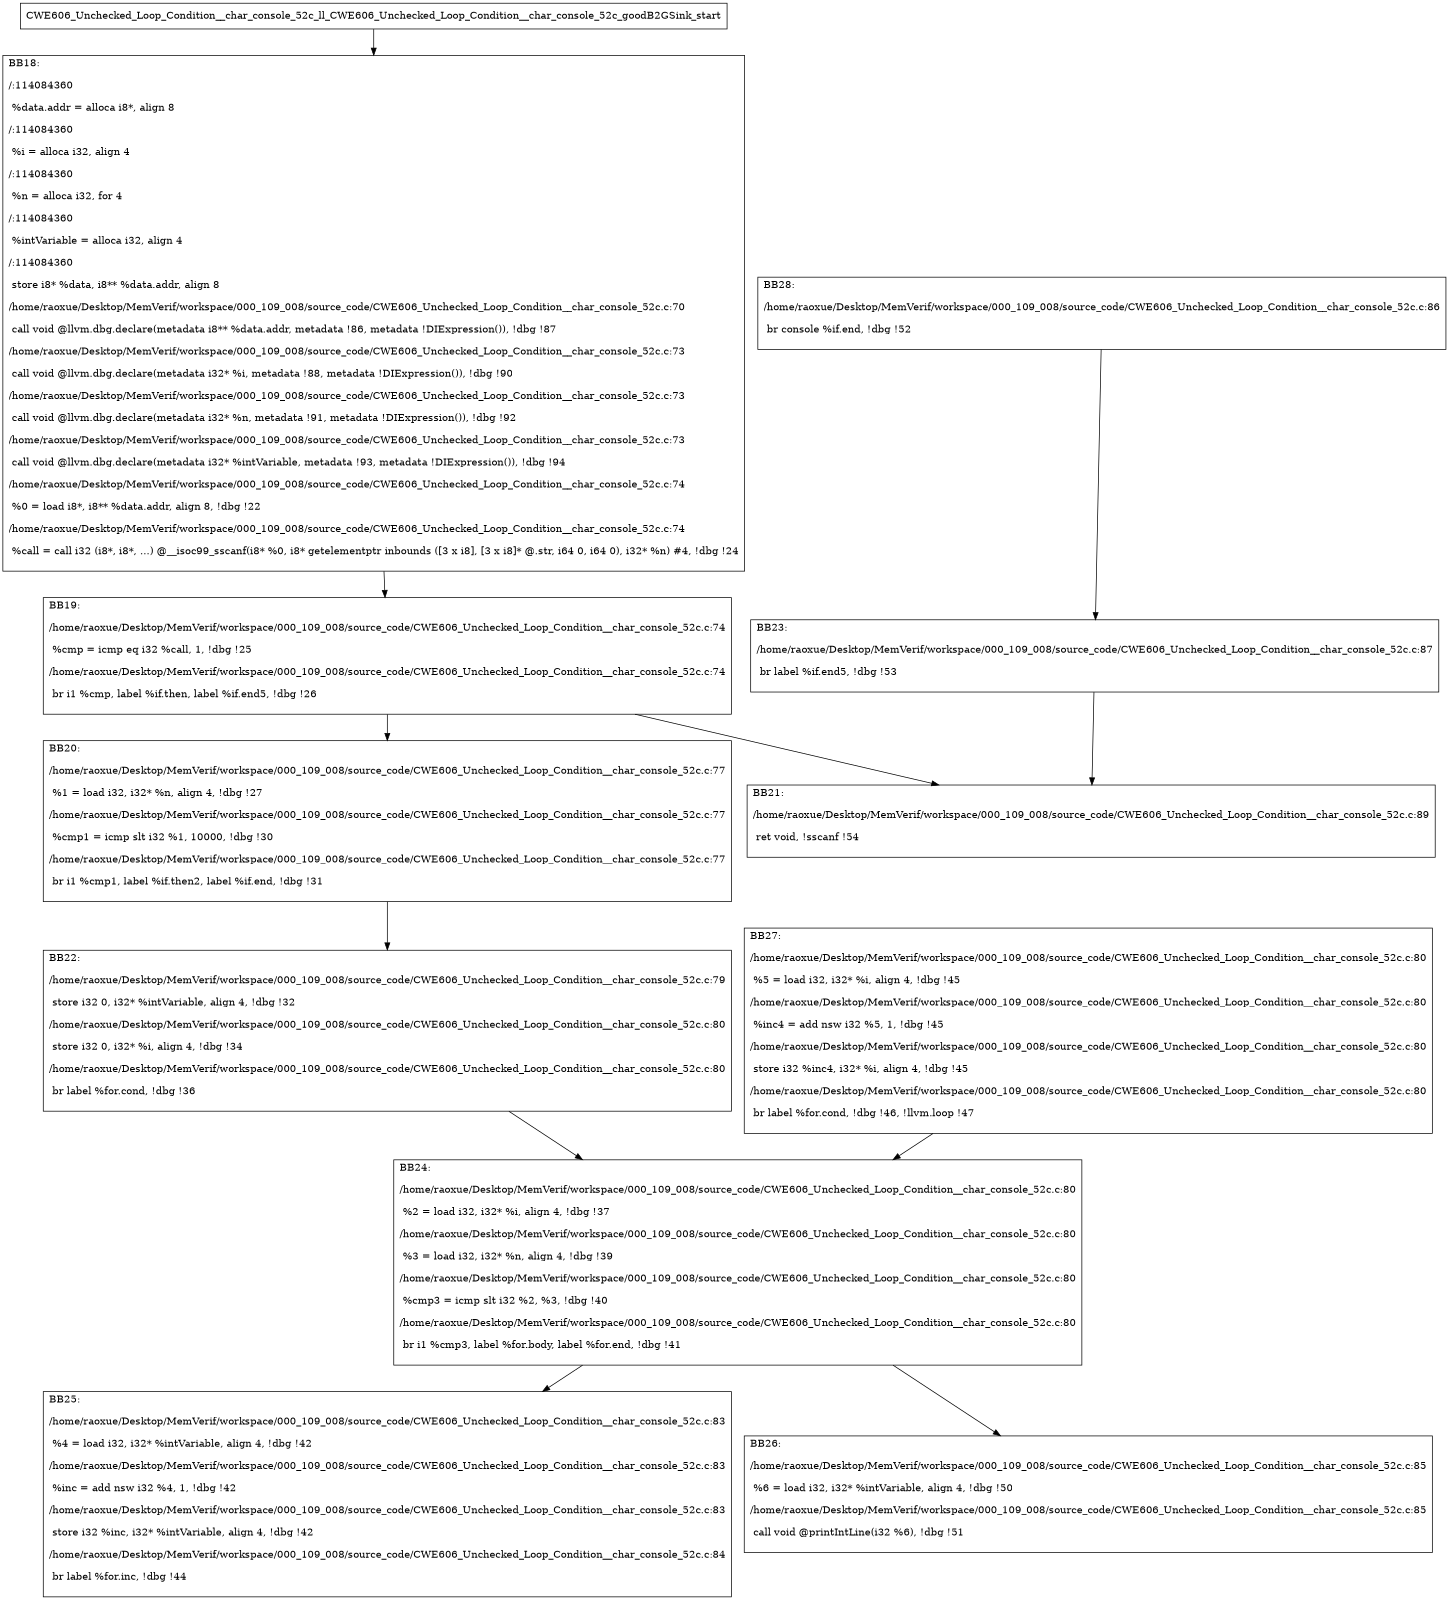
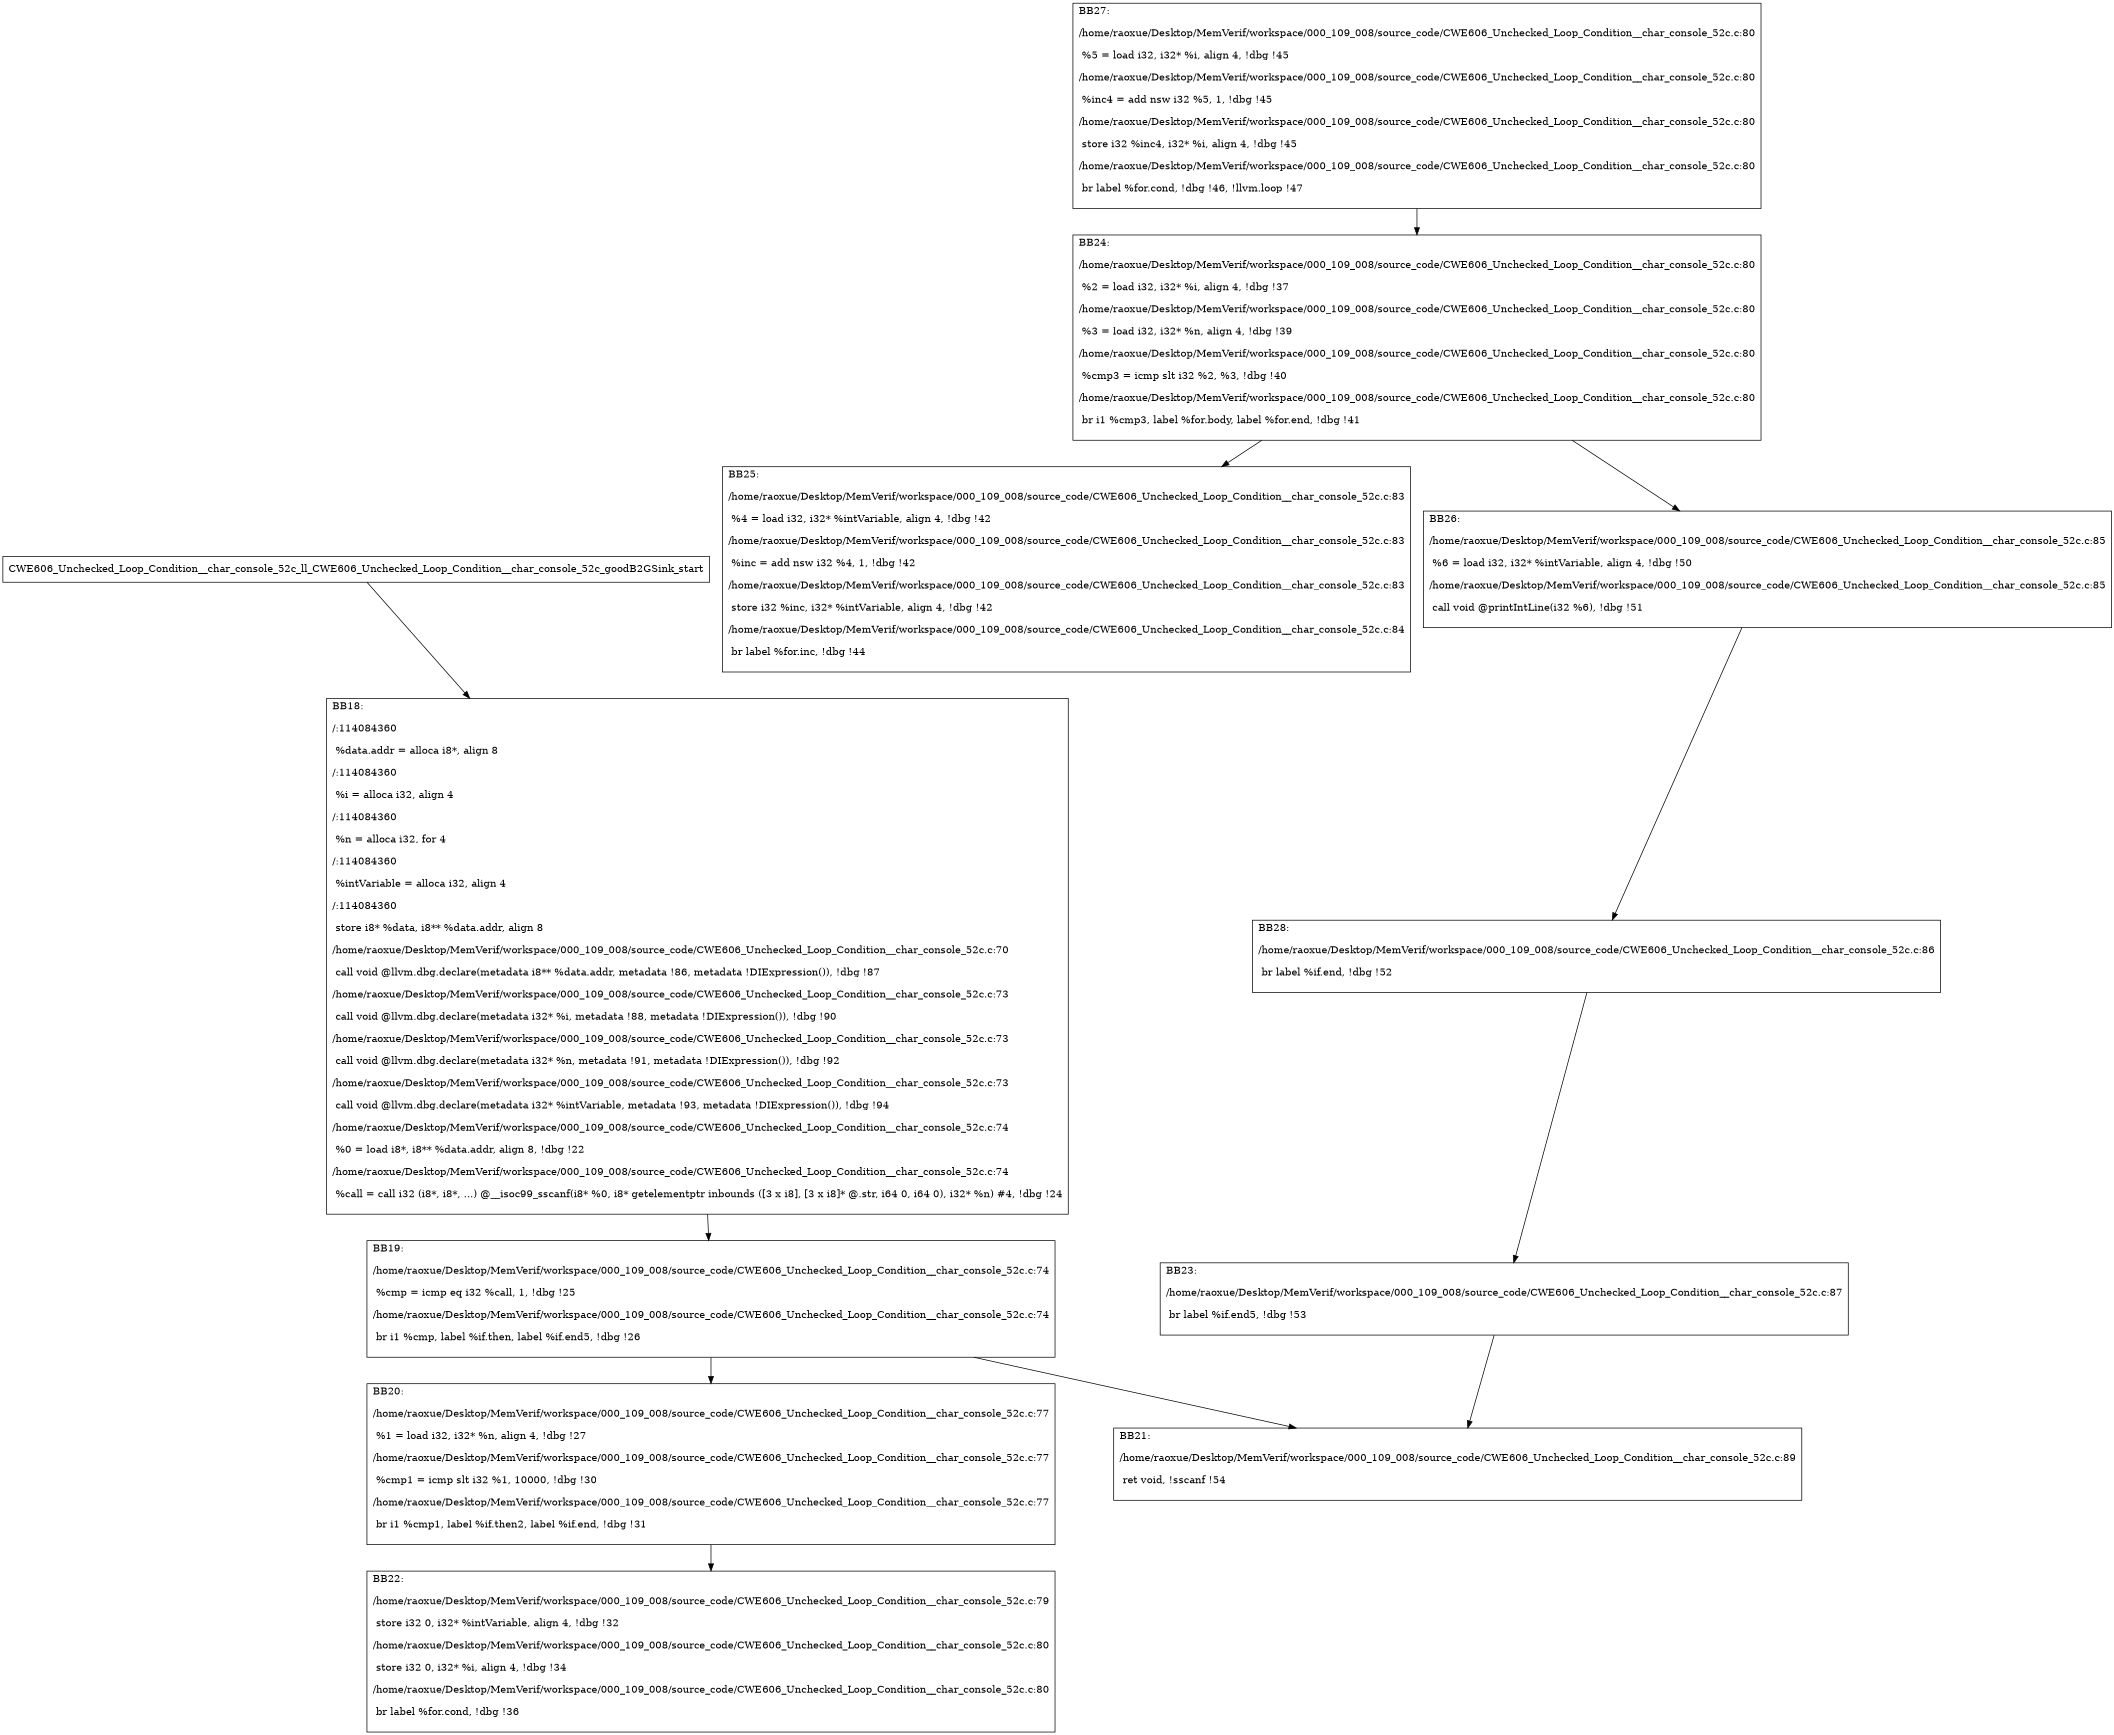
(838, 329) -> (1325, 972)
none -> (1679, 771)
(543, 1134) -> none
